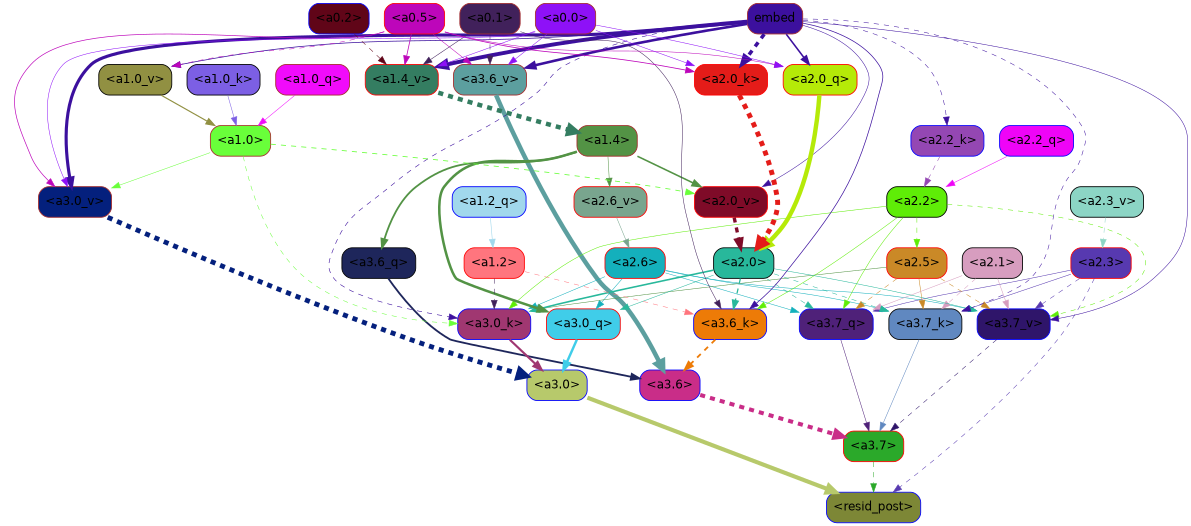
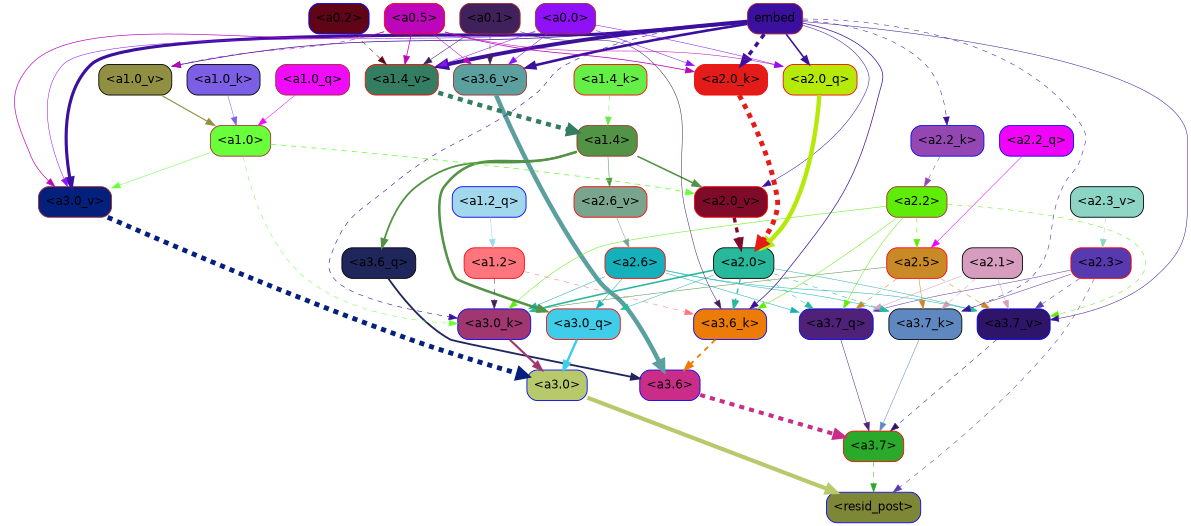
none -> (610, 80)
(981, 169) -> (980, 199)
(917, 202) -> (917, 202)
